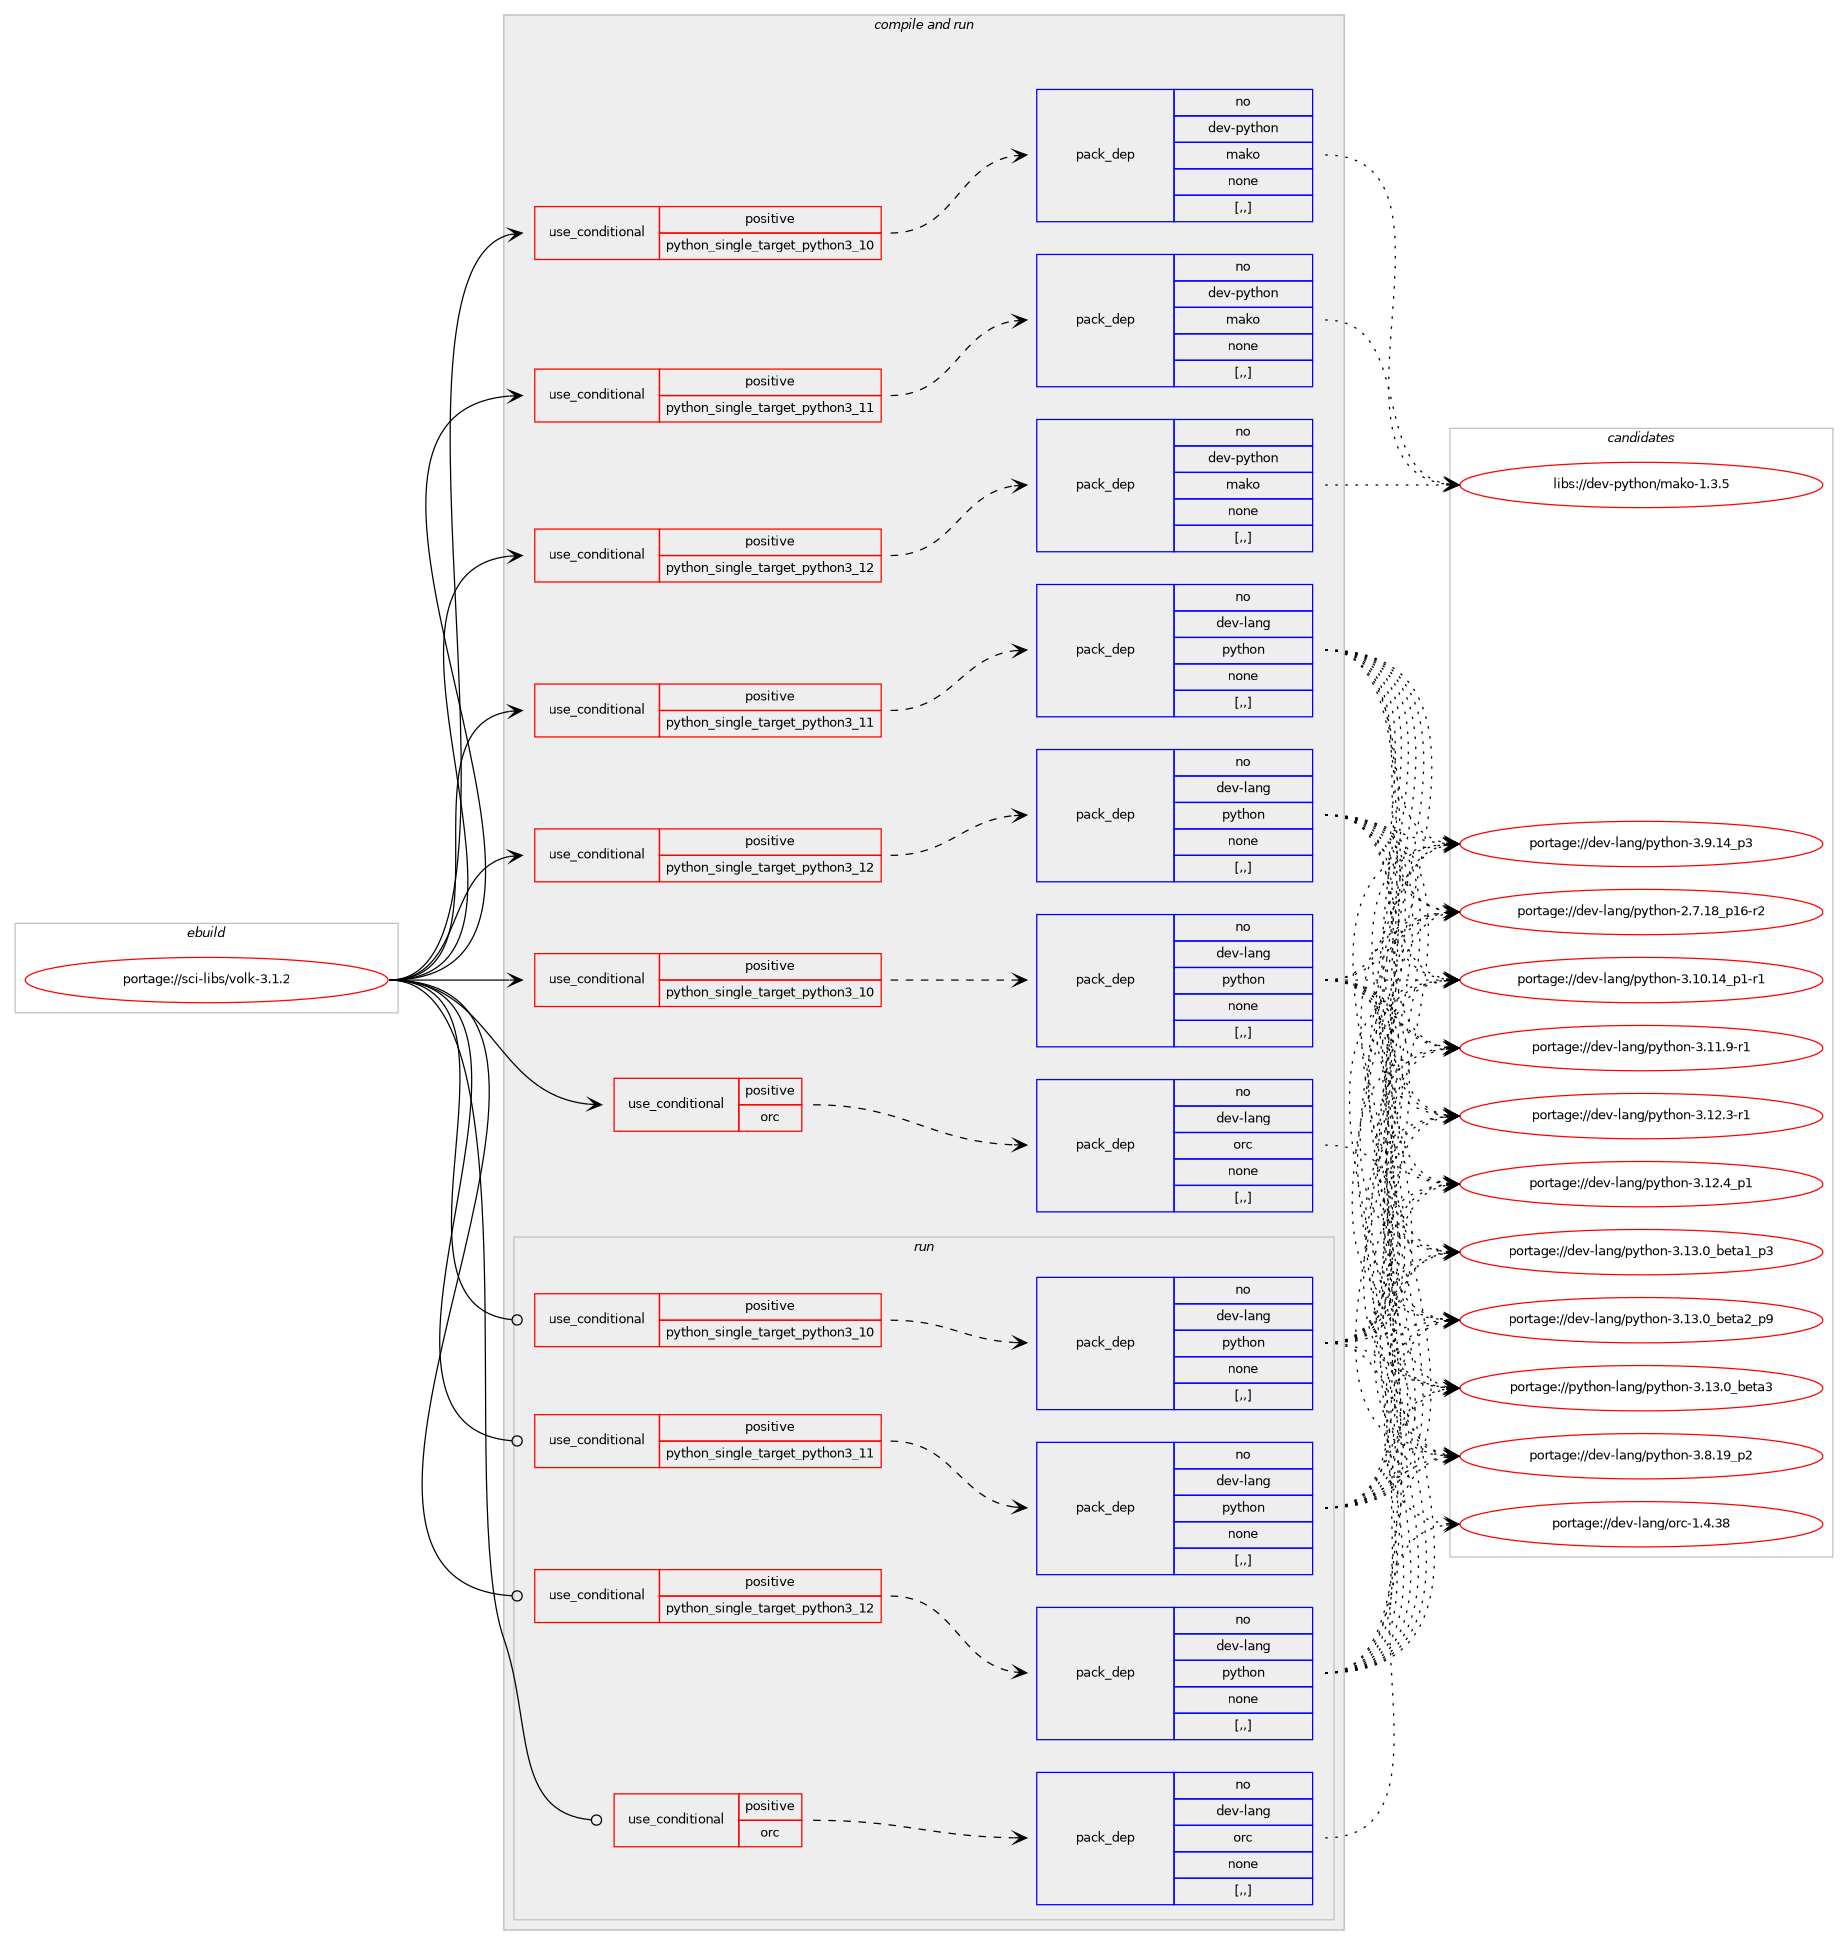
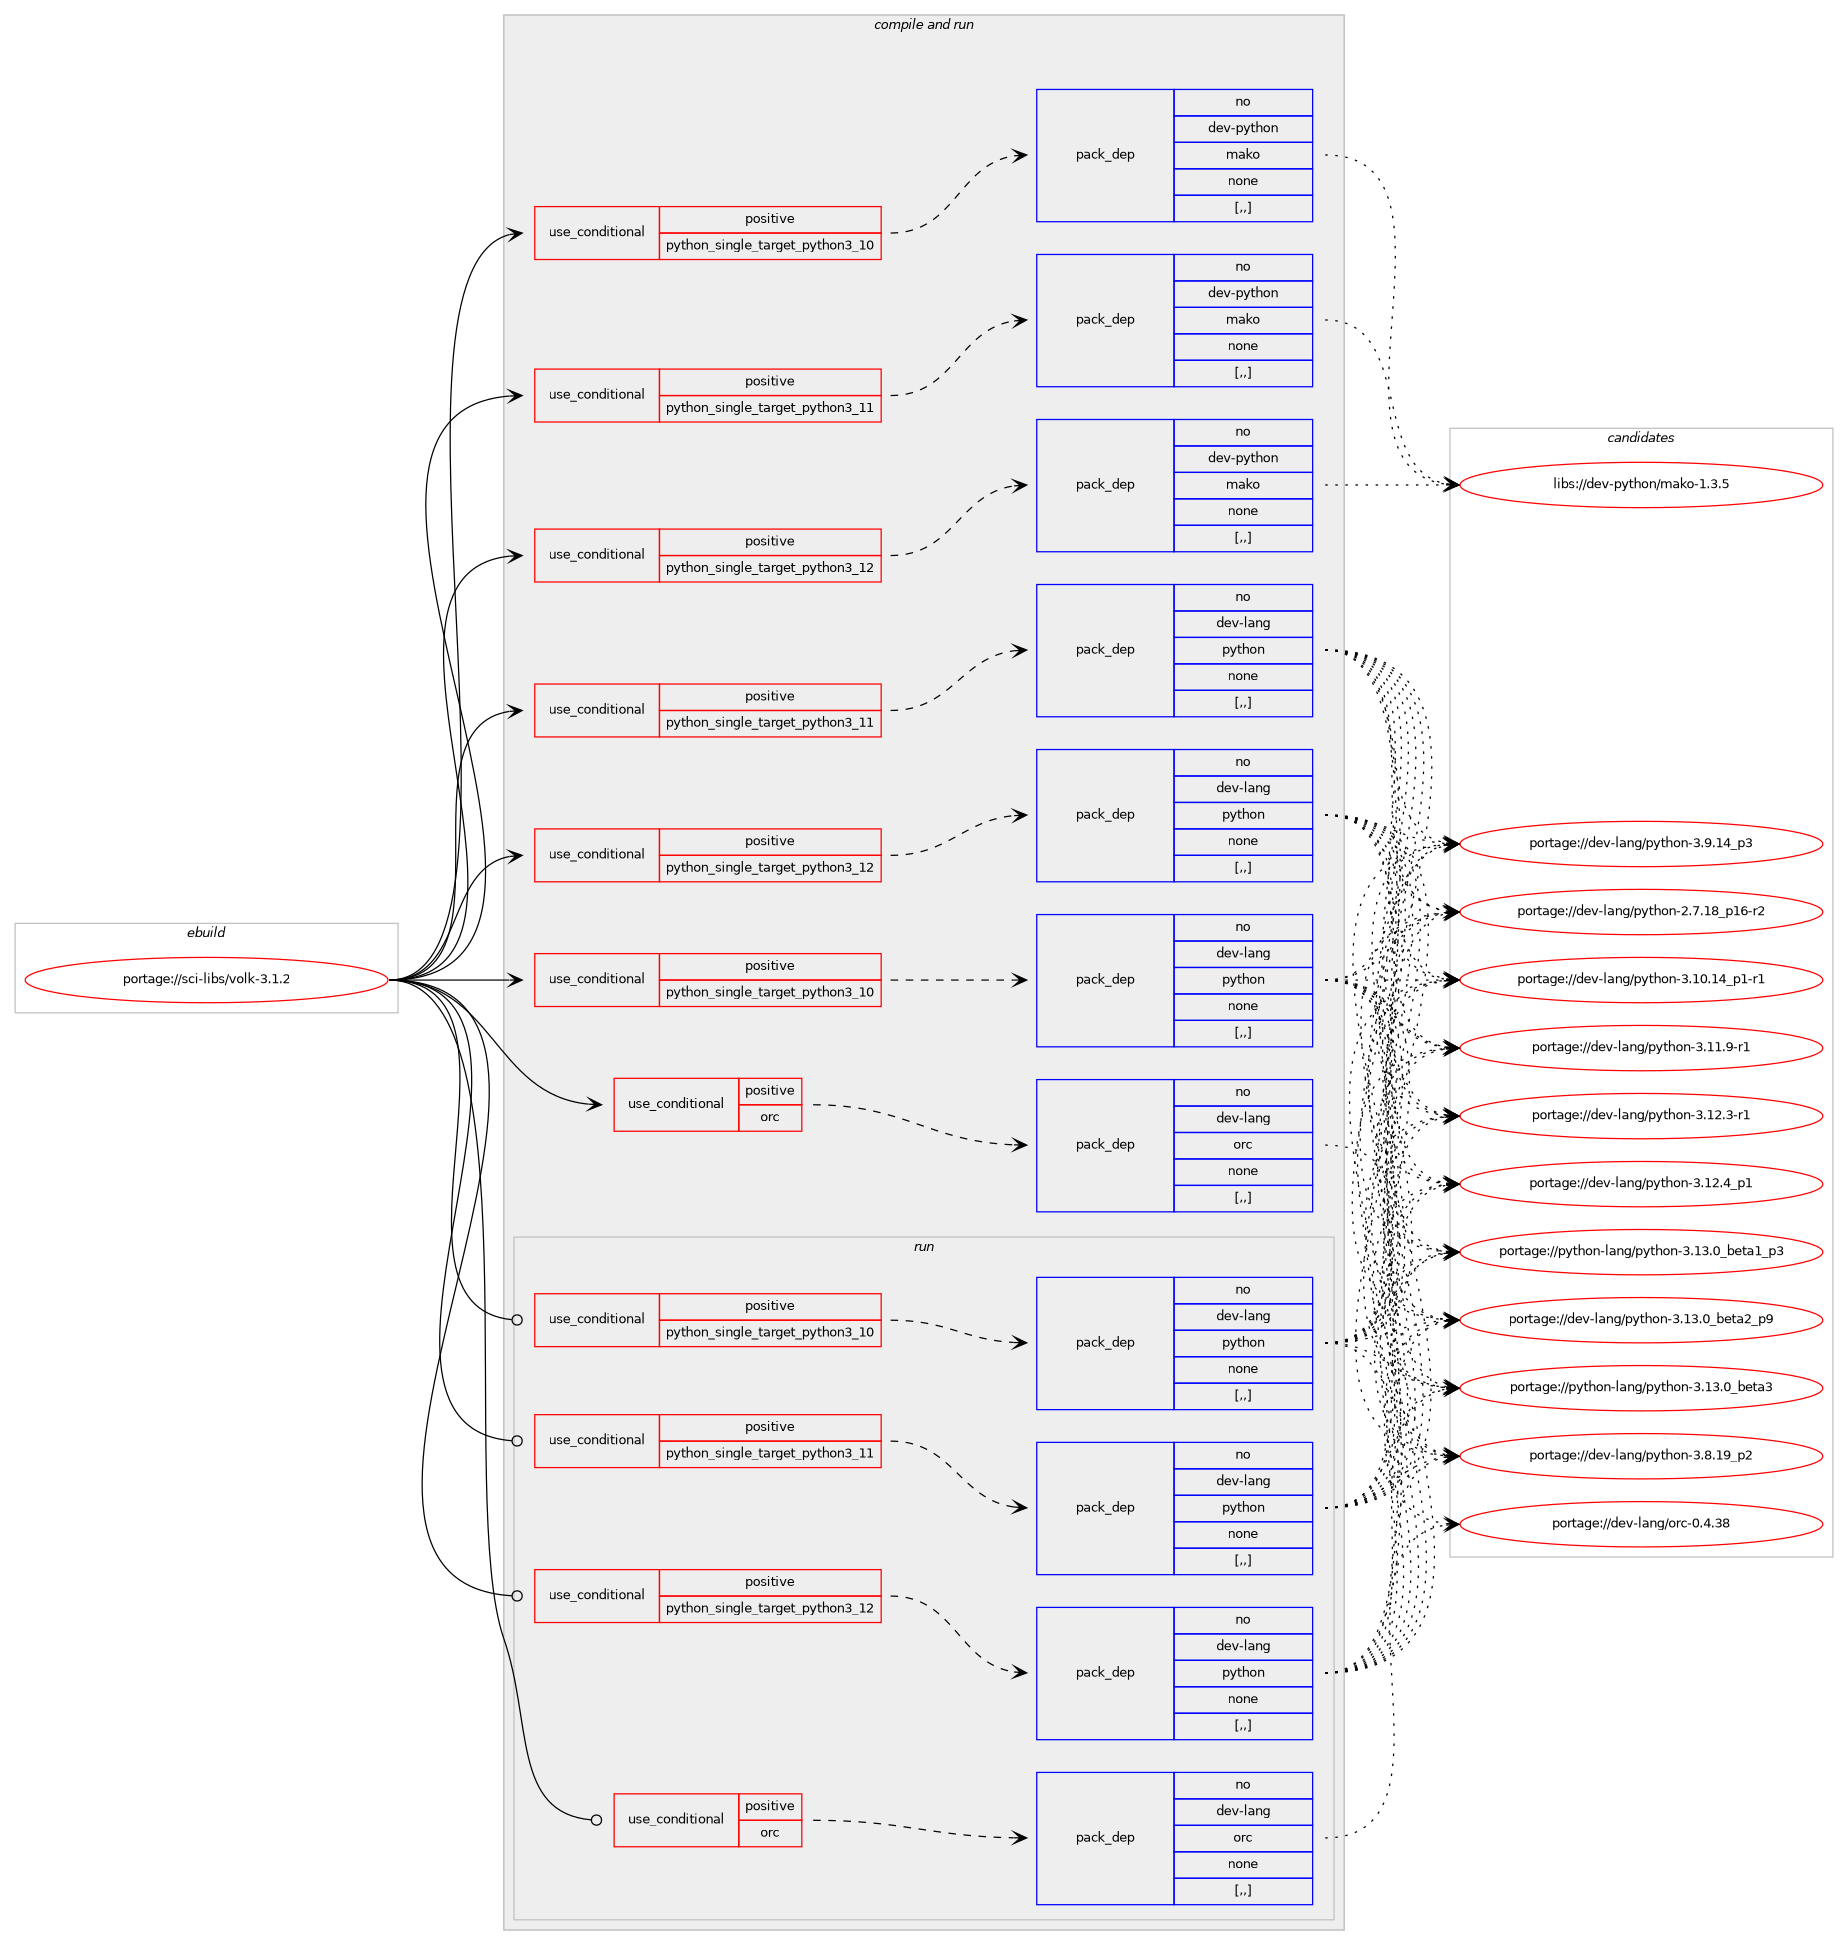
(1641, 1252) -> (1641, 1252)
(1641, 1524) -> (1641, 1524)
